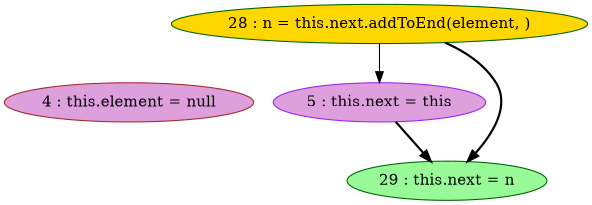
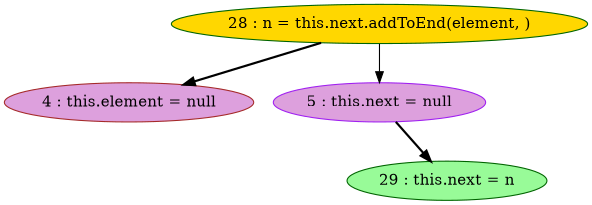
(499, 89) -> (258, 62)
(379, 102) -> (379, 102)
